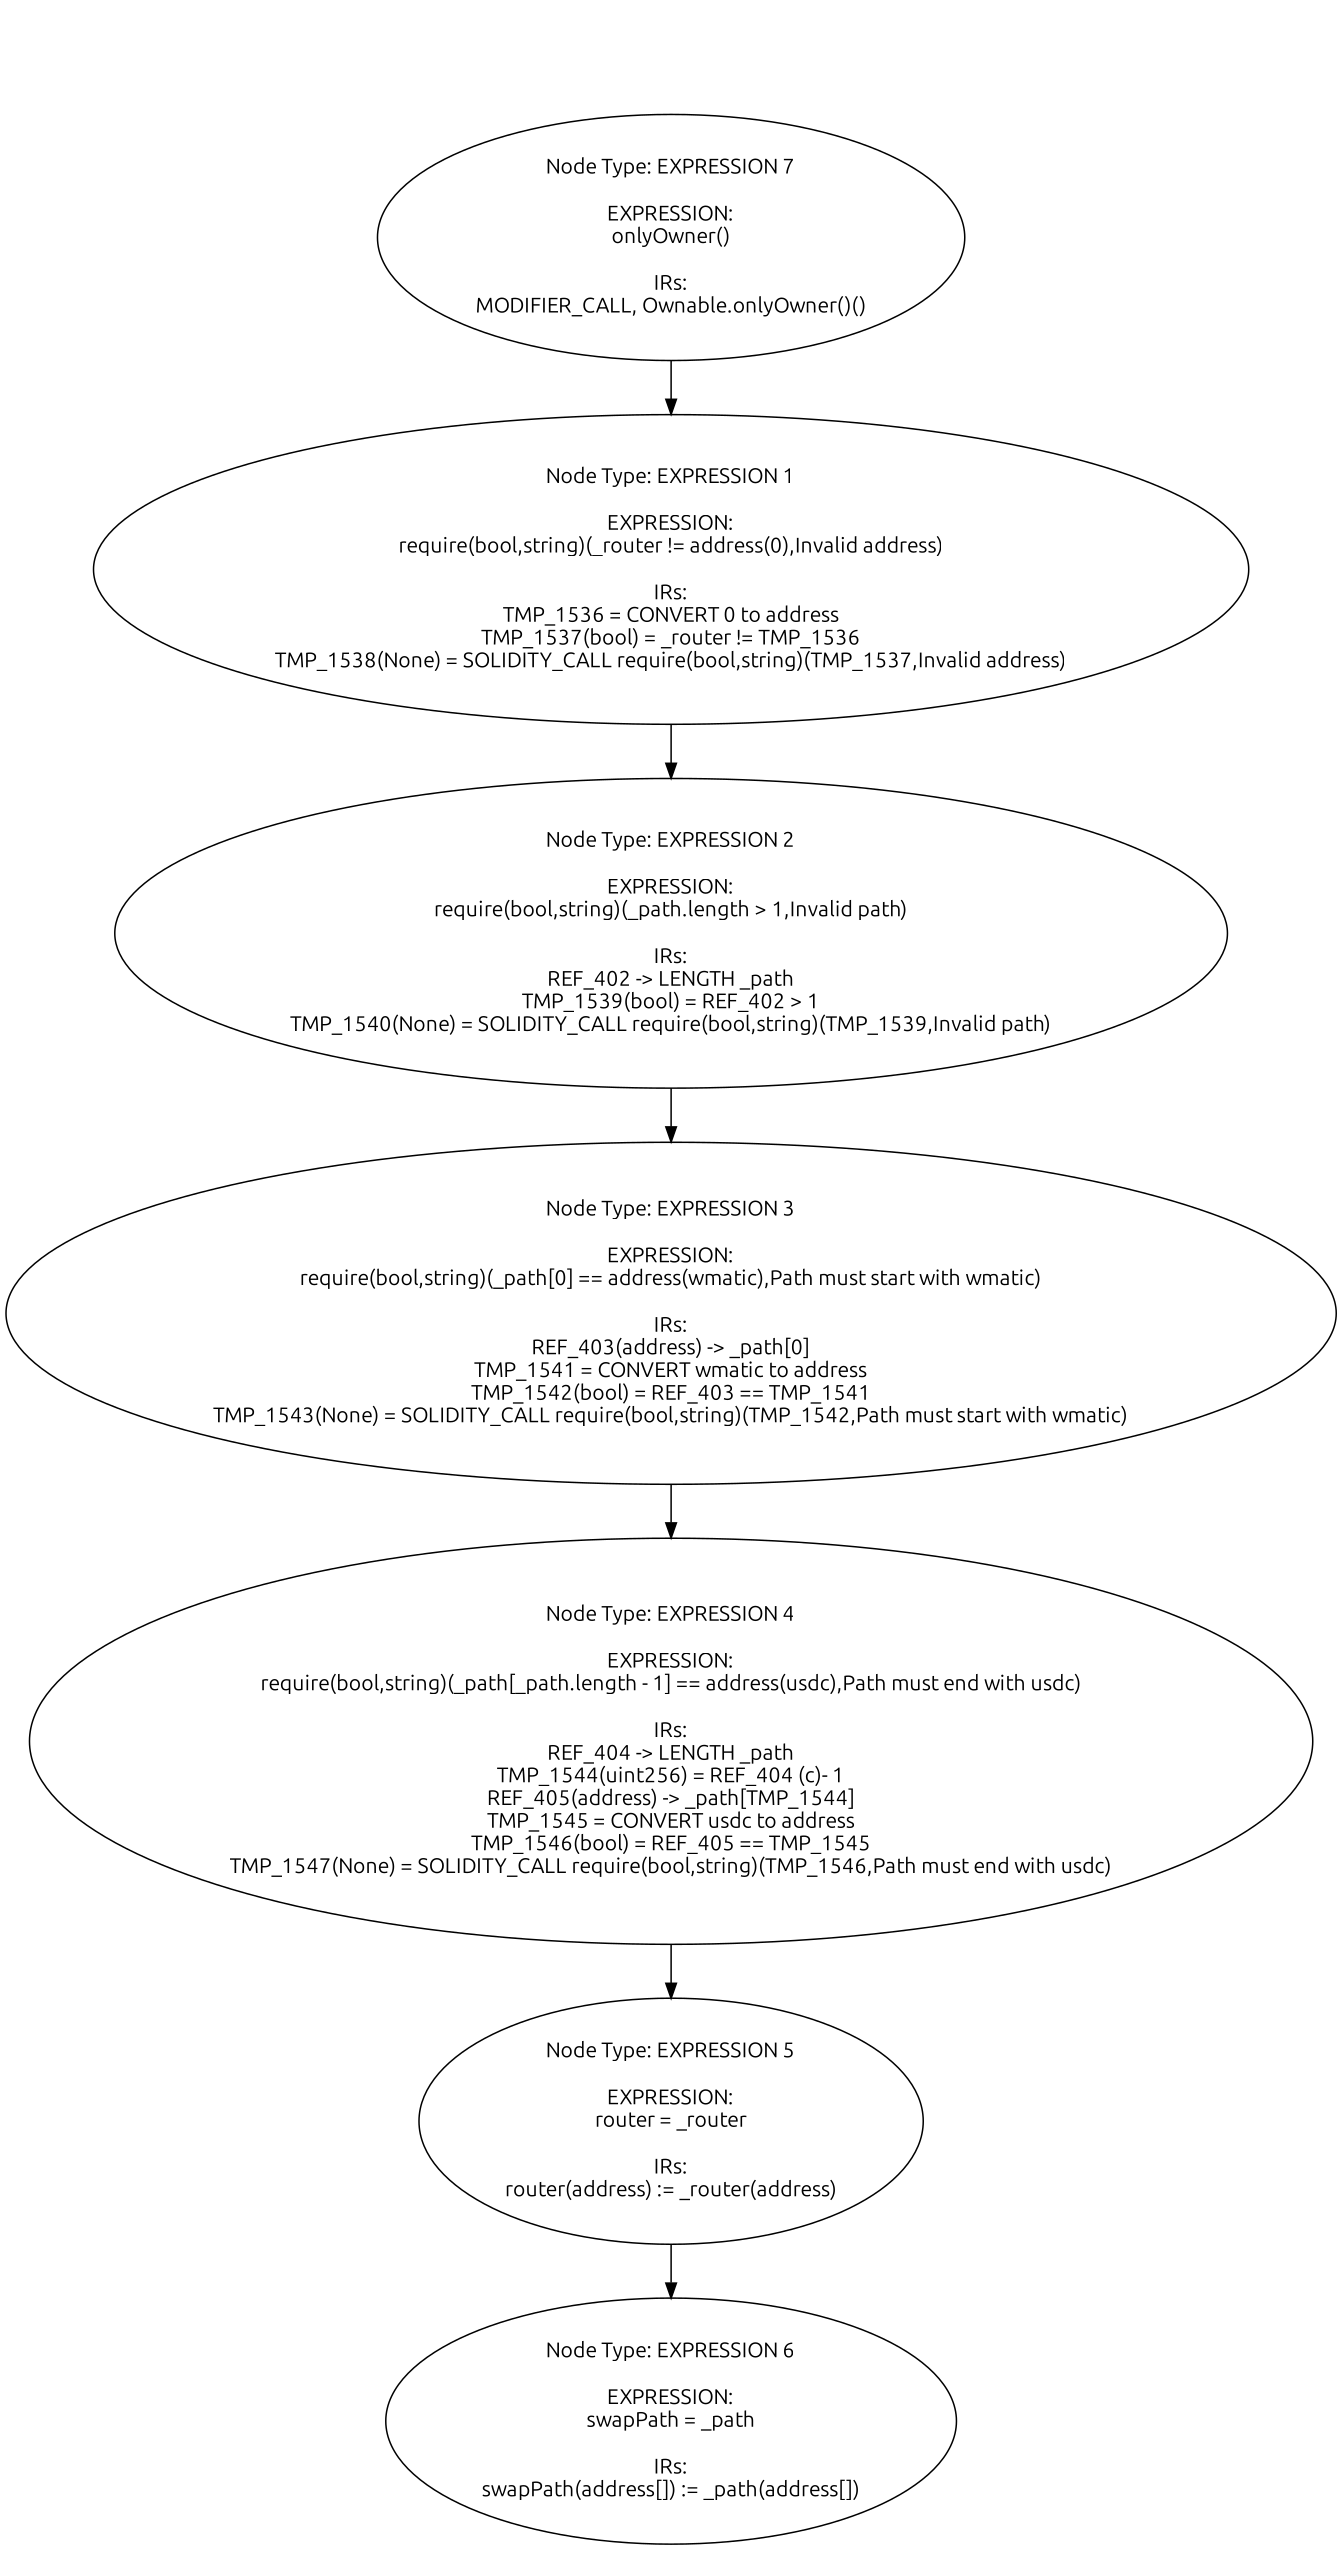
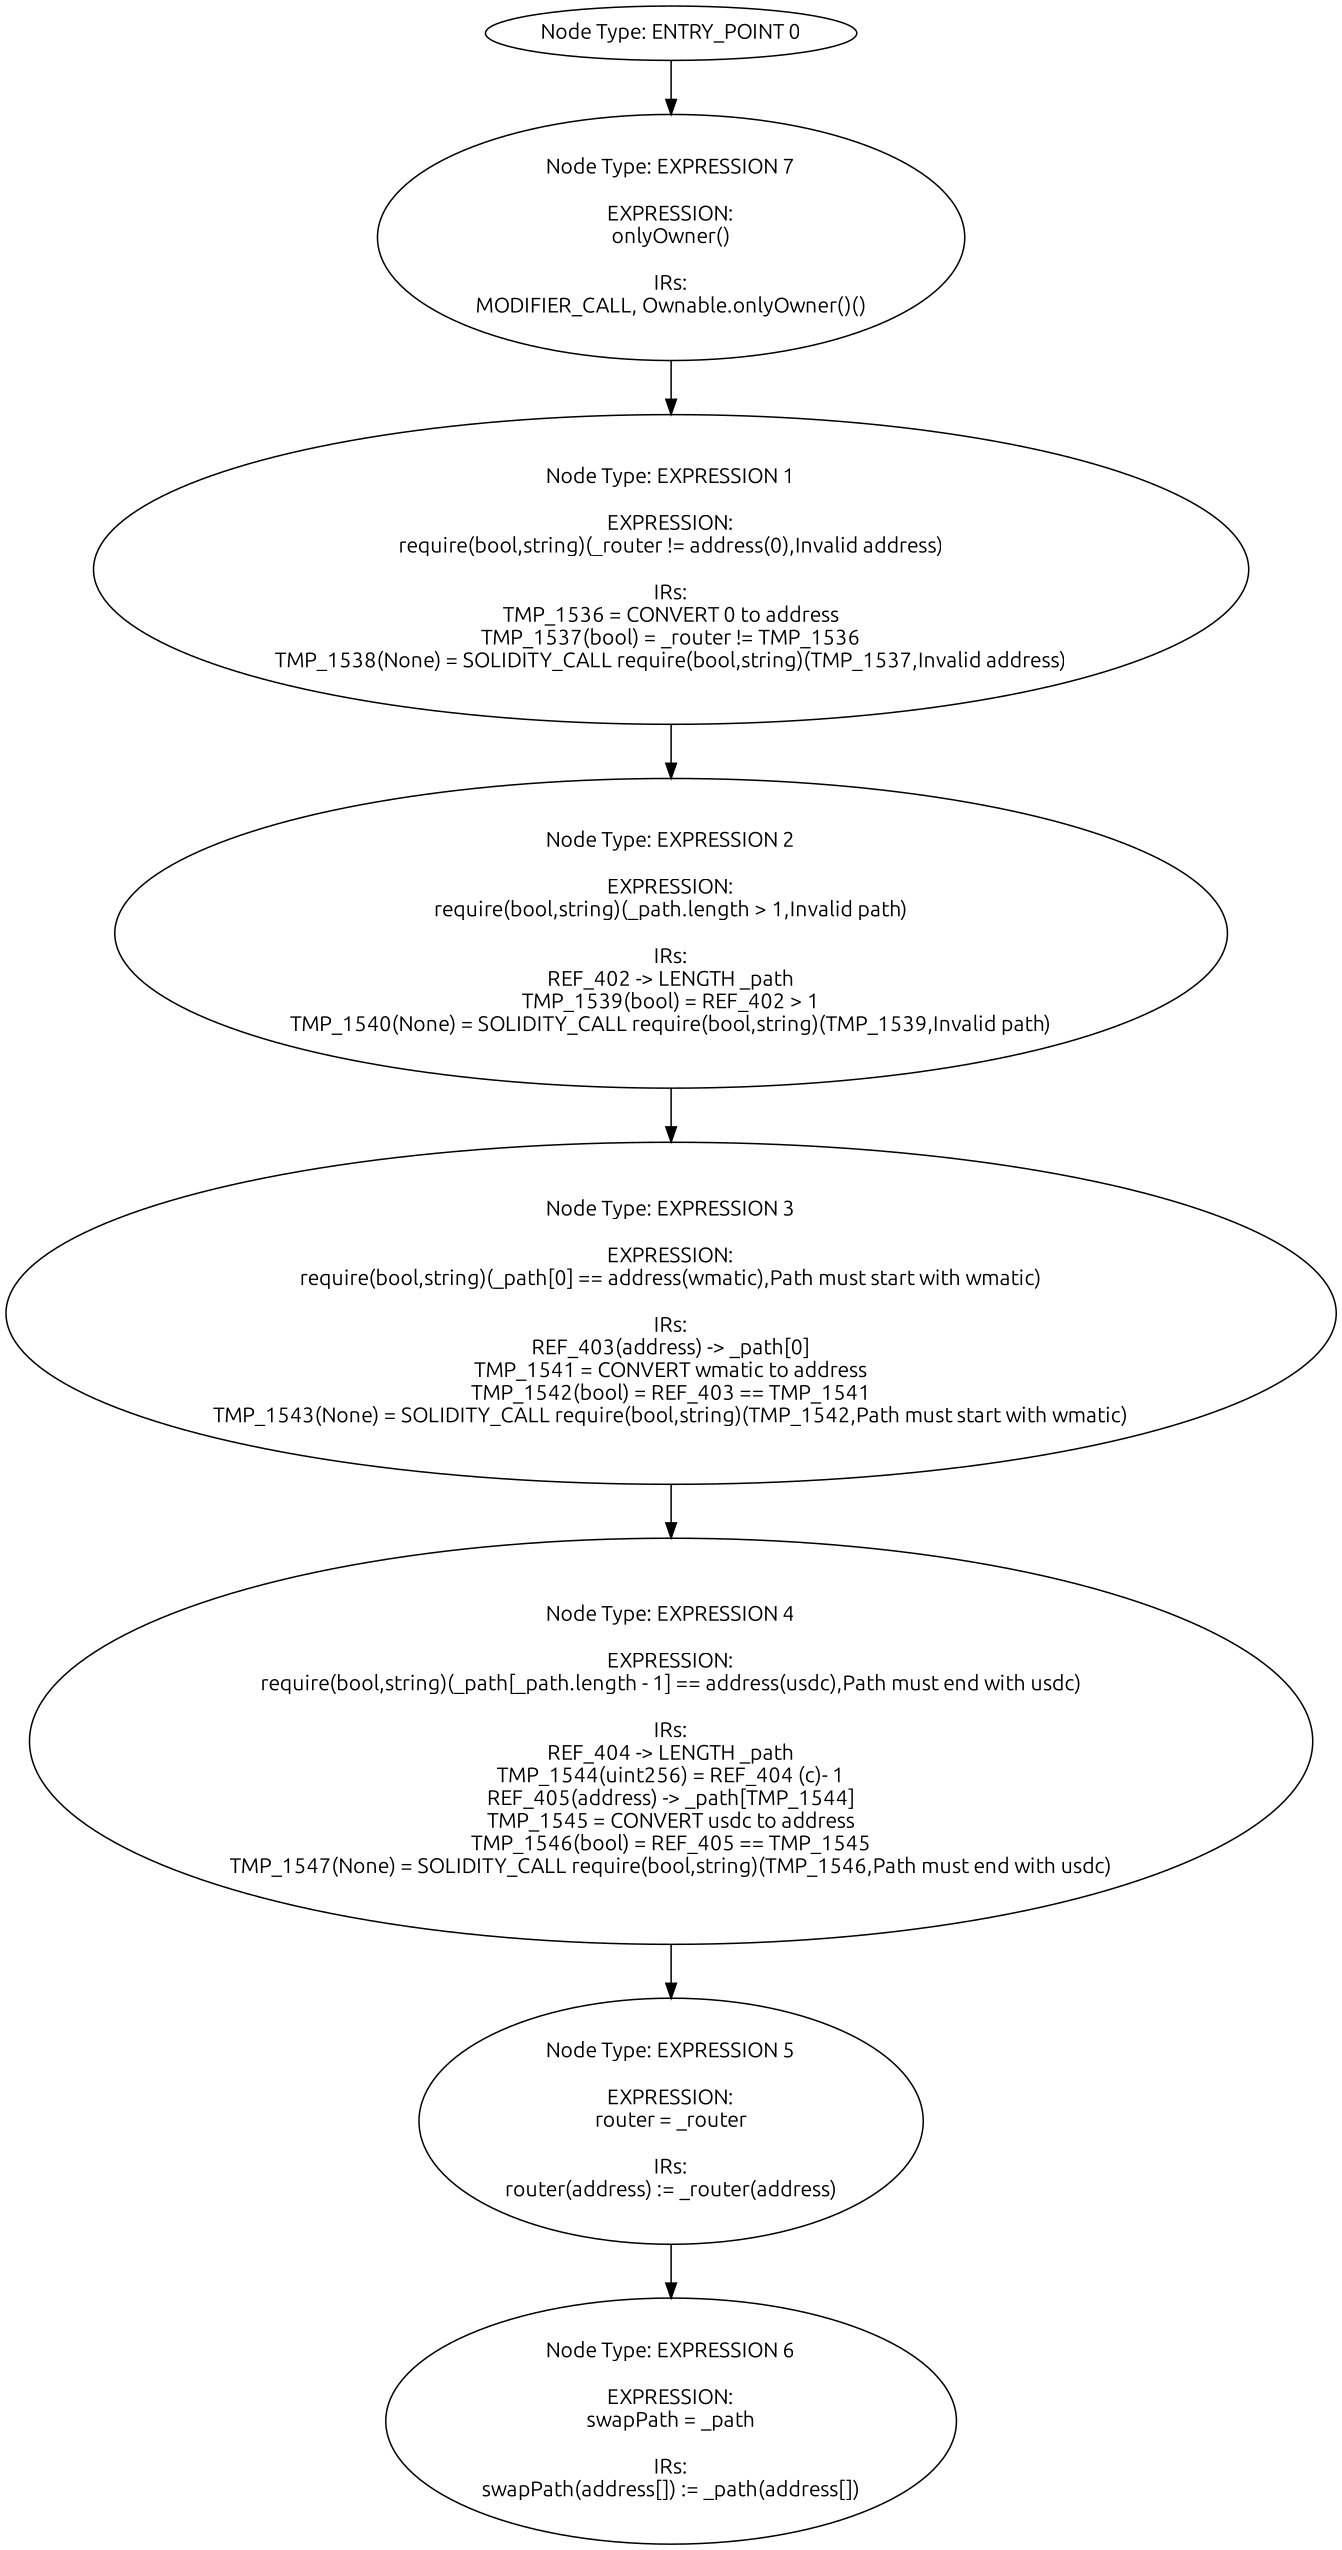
none -> (671, 33)
